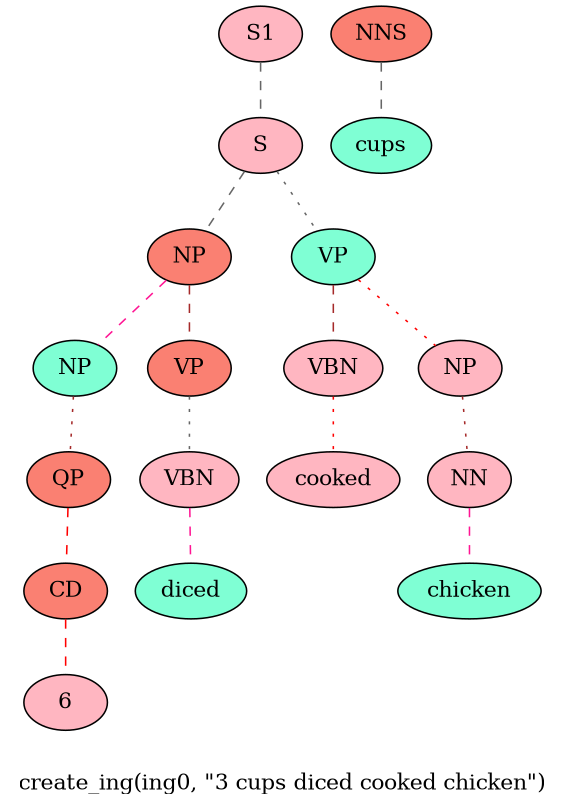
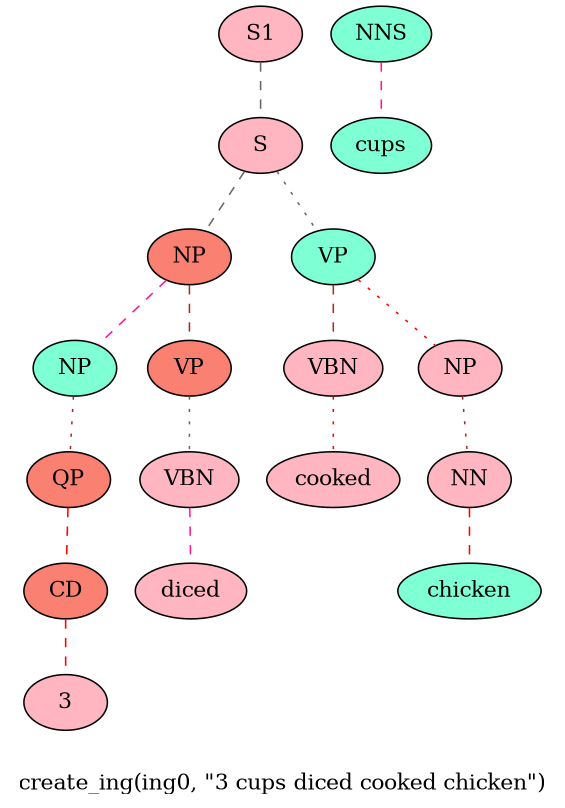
(381, 34) -> (381, 34)
(381, 90) -> (381, 90)
(469, 535) -> (469, 535)
(191, 591) -> (191, 591)
(66, 702) -> (66, 702)
